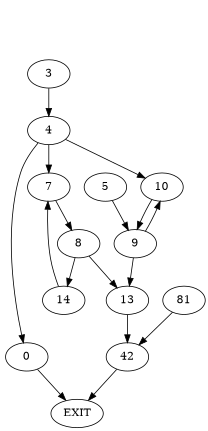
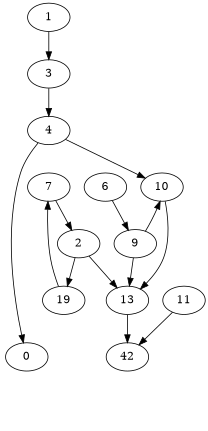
none -> (49, 17)
(49, 155) -> none
(105, 187) -> (105, 187)
(146, 211) -> (167, 245)
(79, 244) -> (79, 244)
(64, 300) -> (64, 300)
(184, 300) -> (184, 300)
(77, 413) -> none
